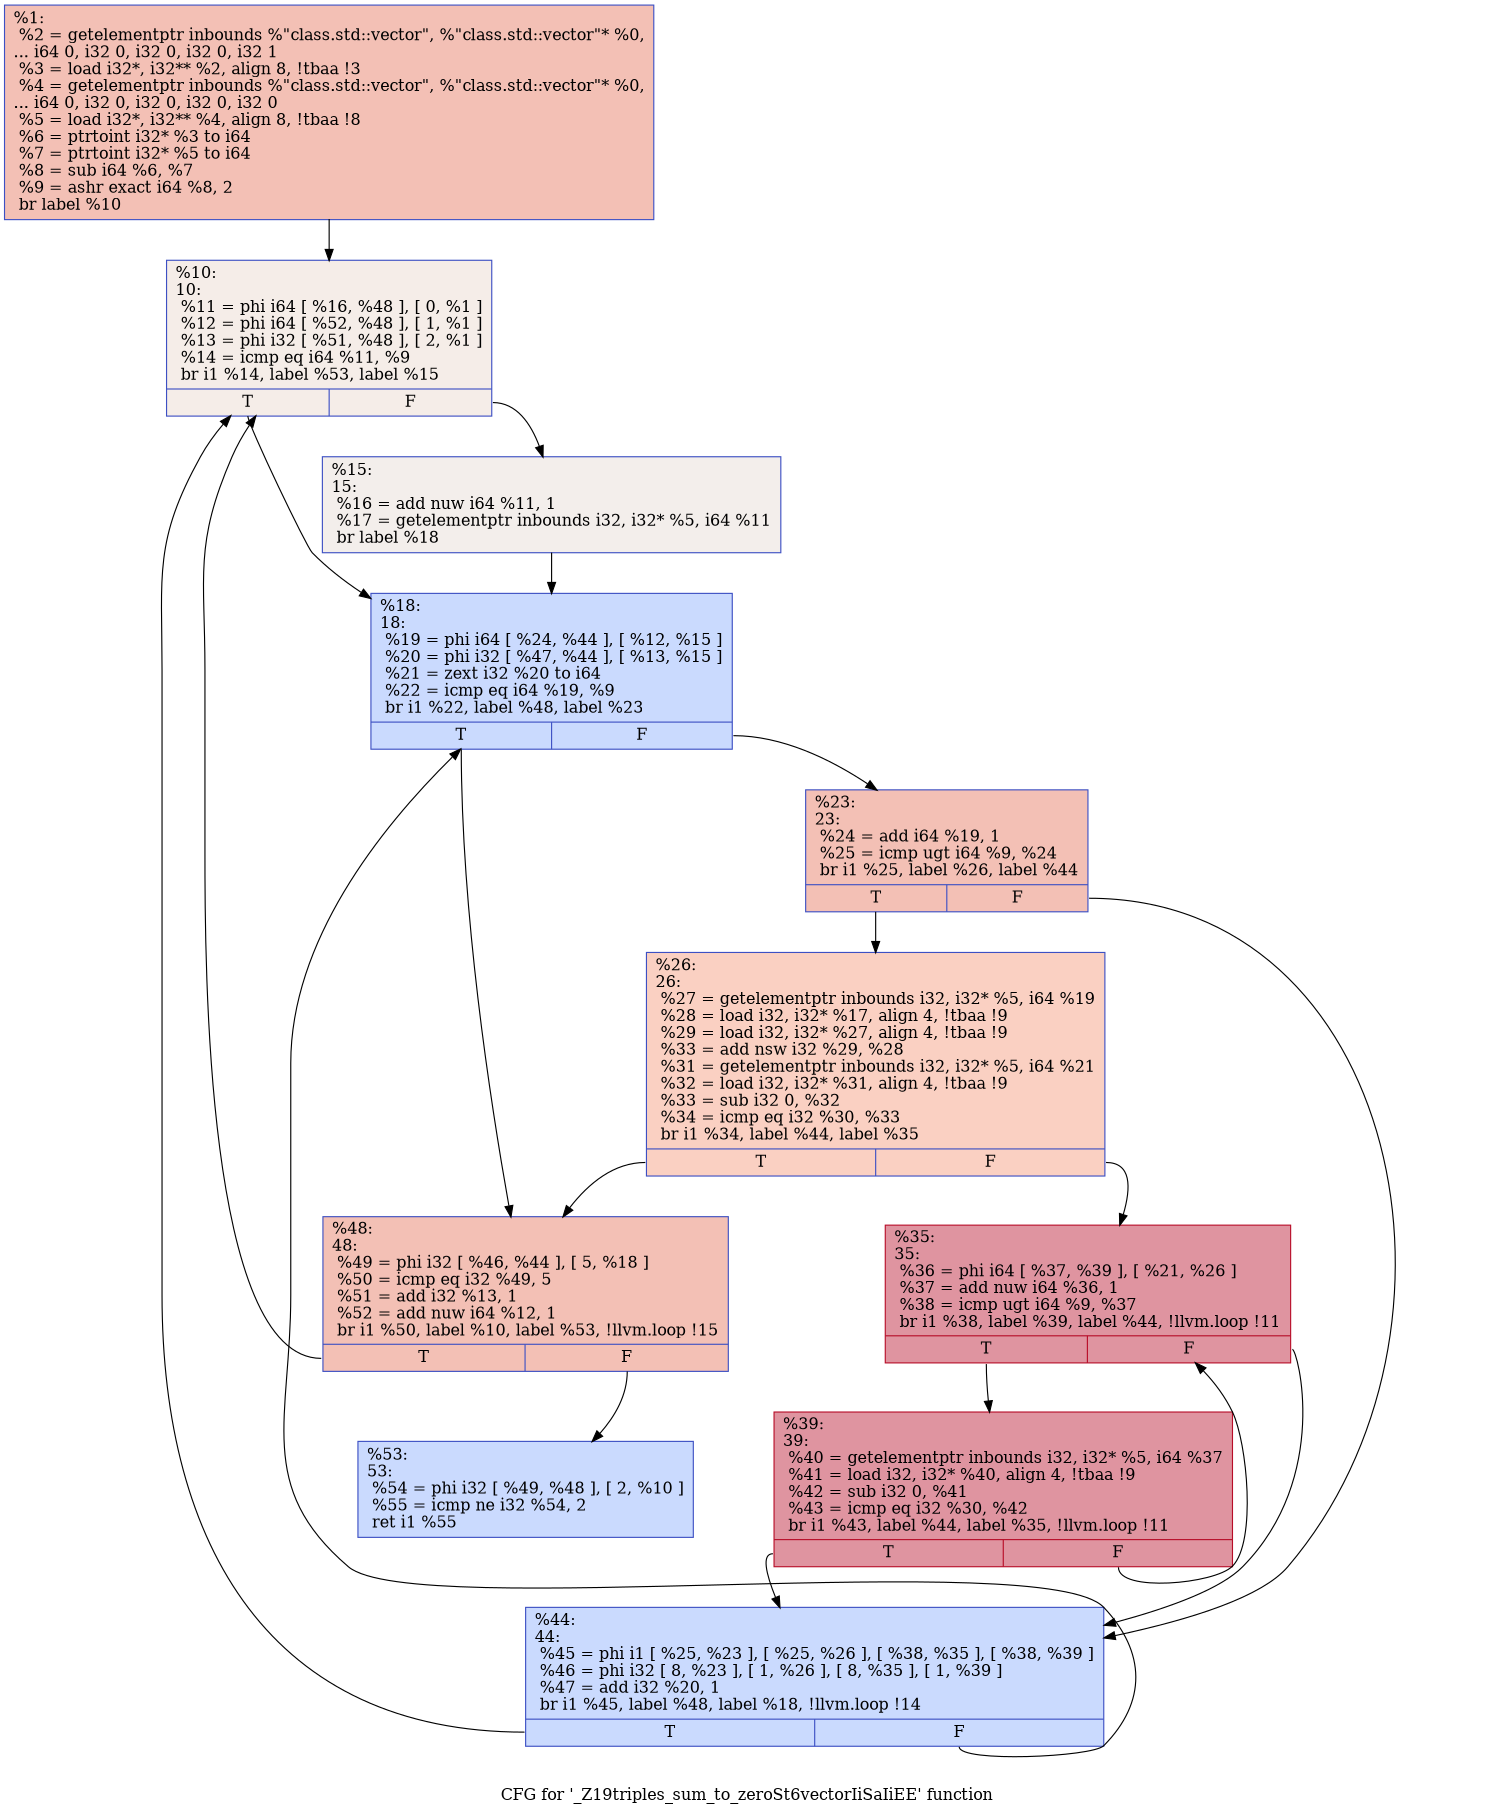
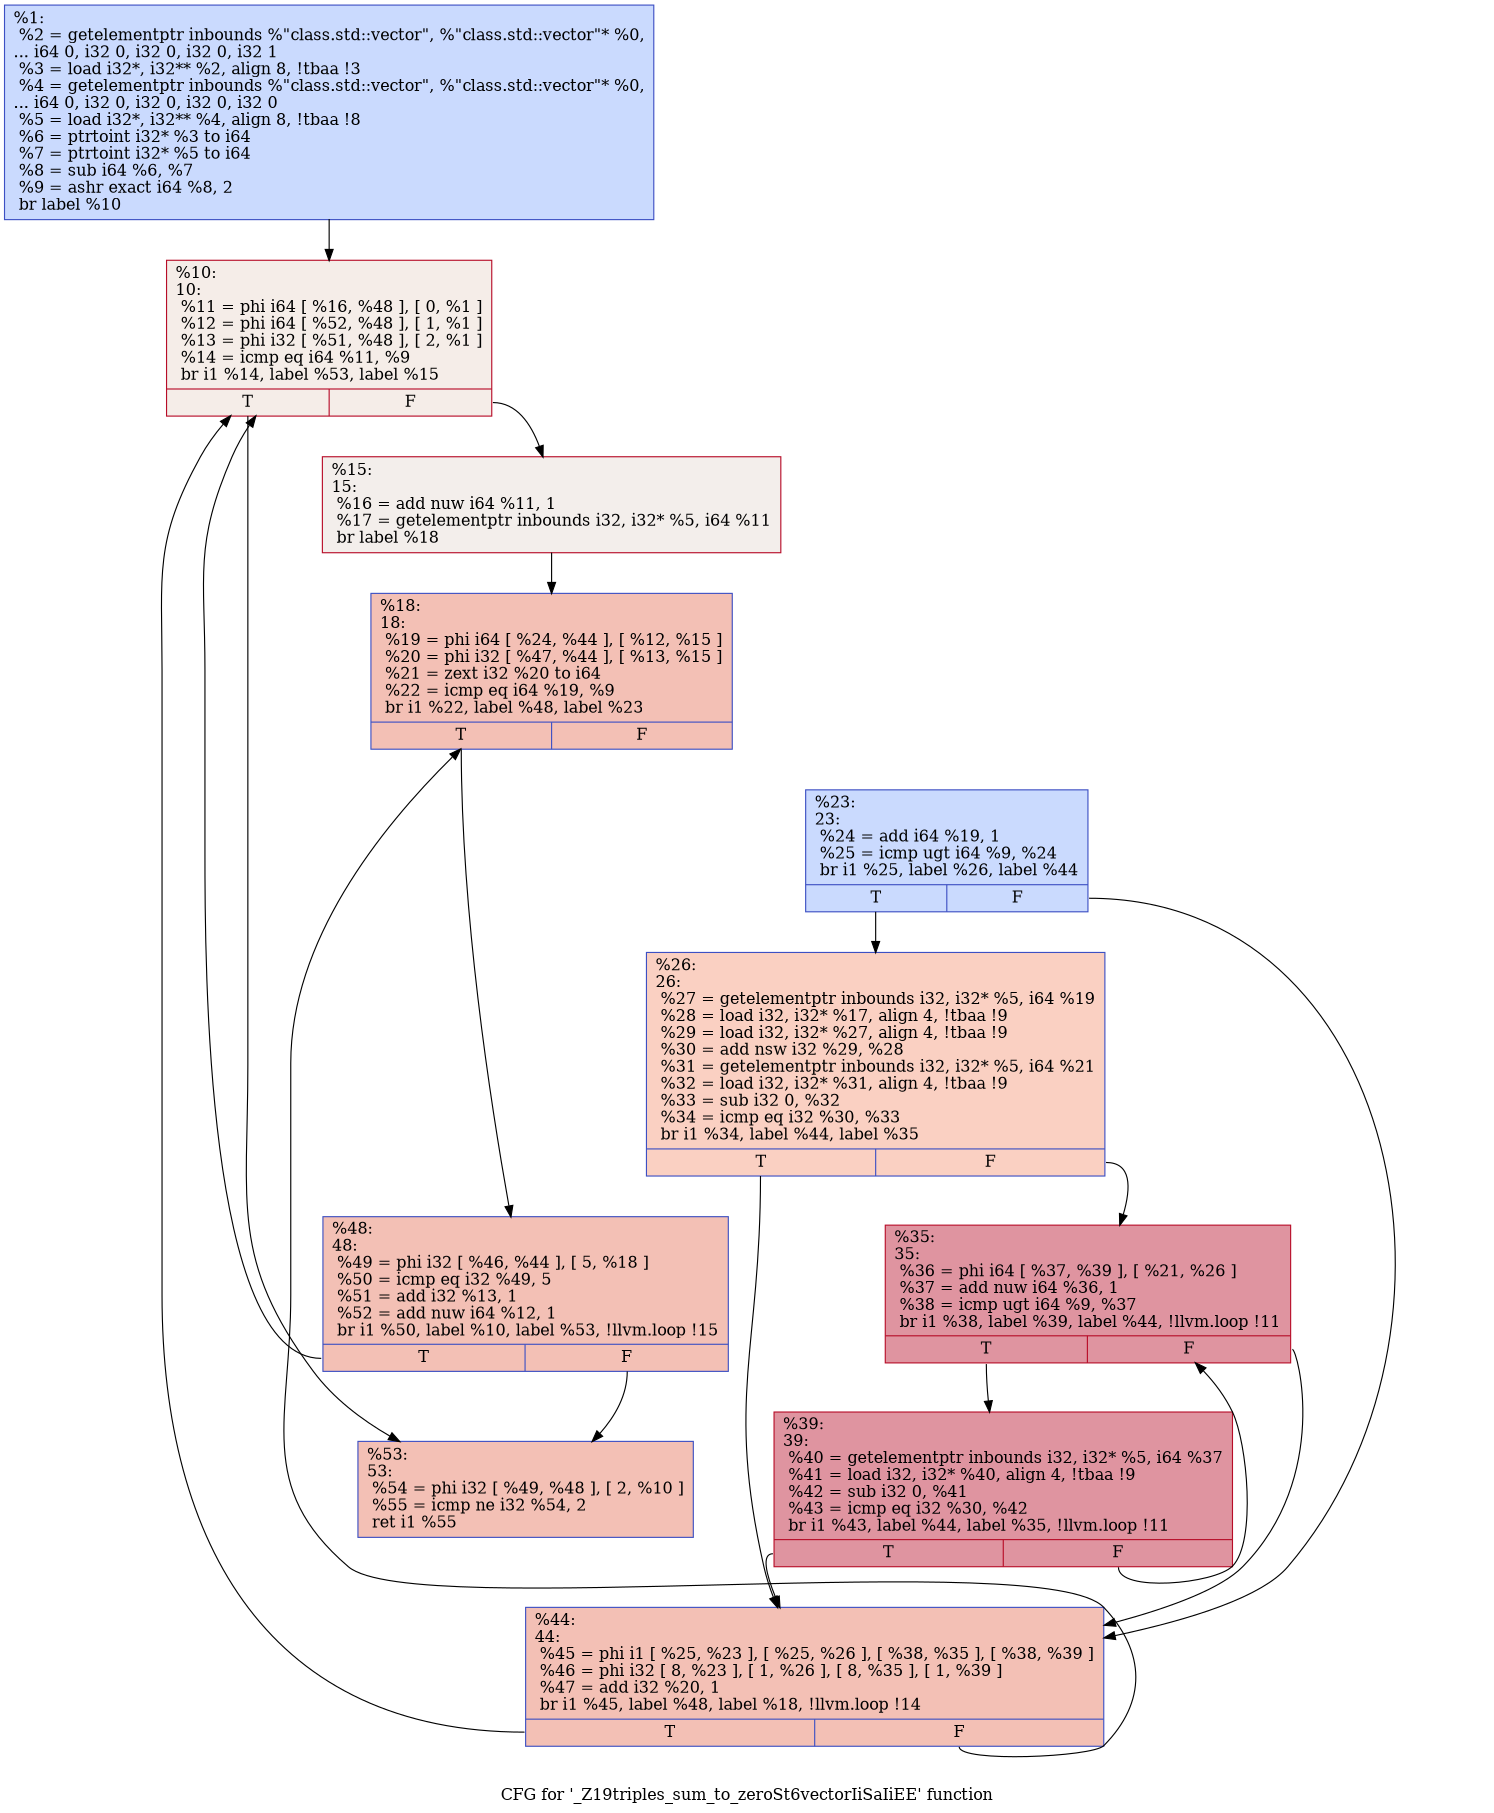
(329, 112) -> (329, 112)
(329, 338) -> (329, 338)
(552, 505) -> (552, 505)
(292, 514) -> (248, 952)
(552, 671) -> (552, 671)
(804, 750) -> none
(947, 851) -> (947, 851)
(780, 1050) -> (780, 1050)
(602, 1176) -> (747, 1388)
(526, 1489) -> (526, 1489)
(815, 1677) -> (815, 1677)
